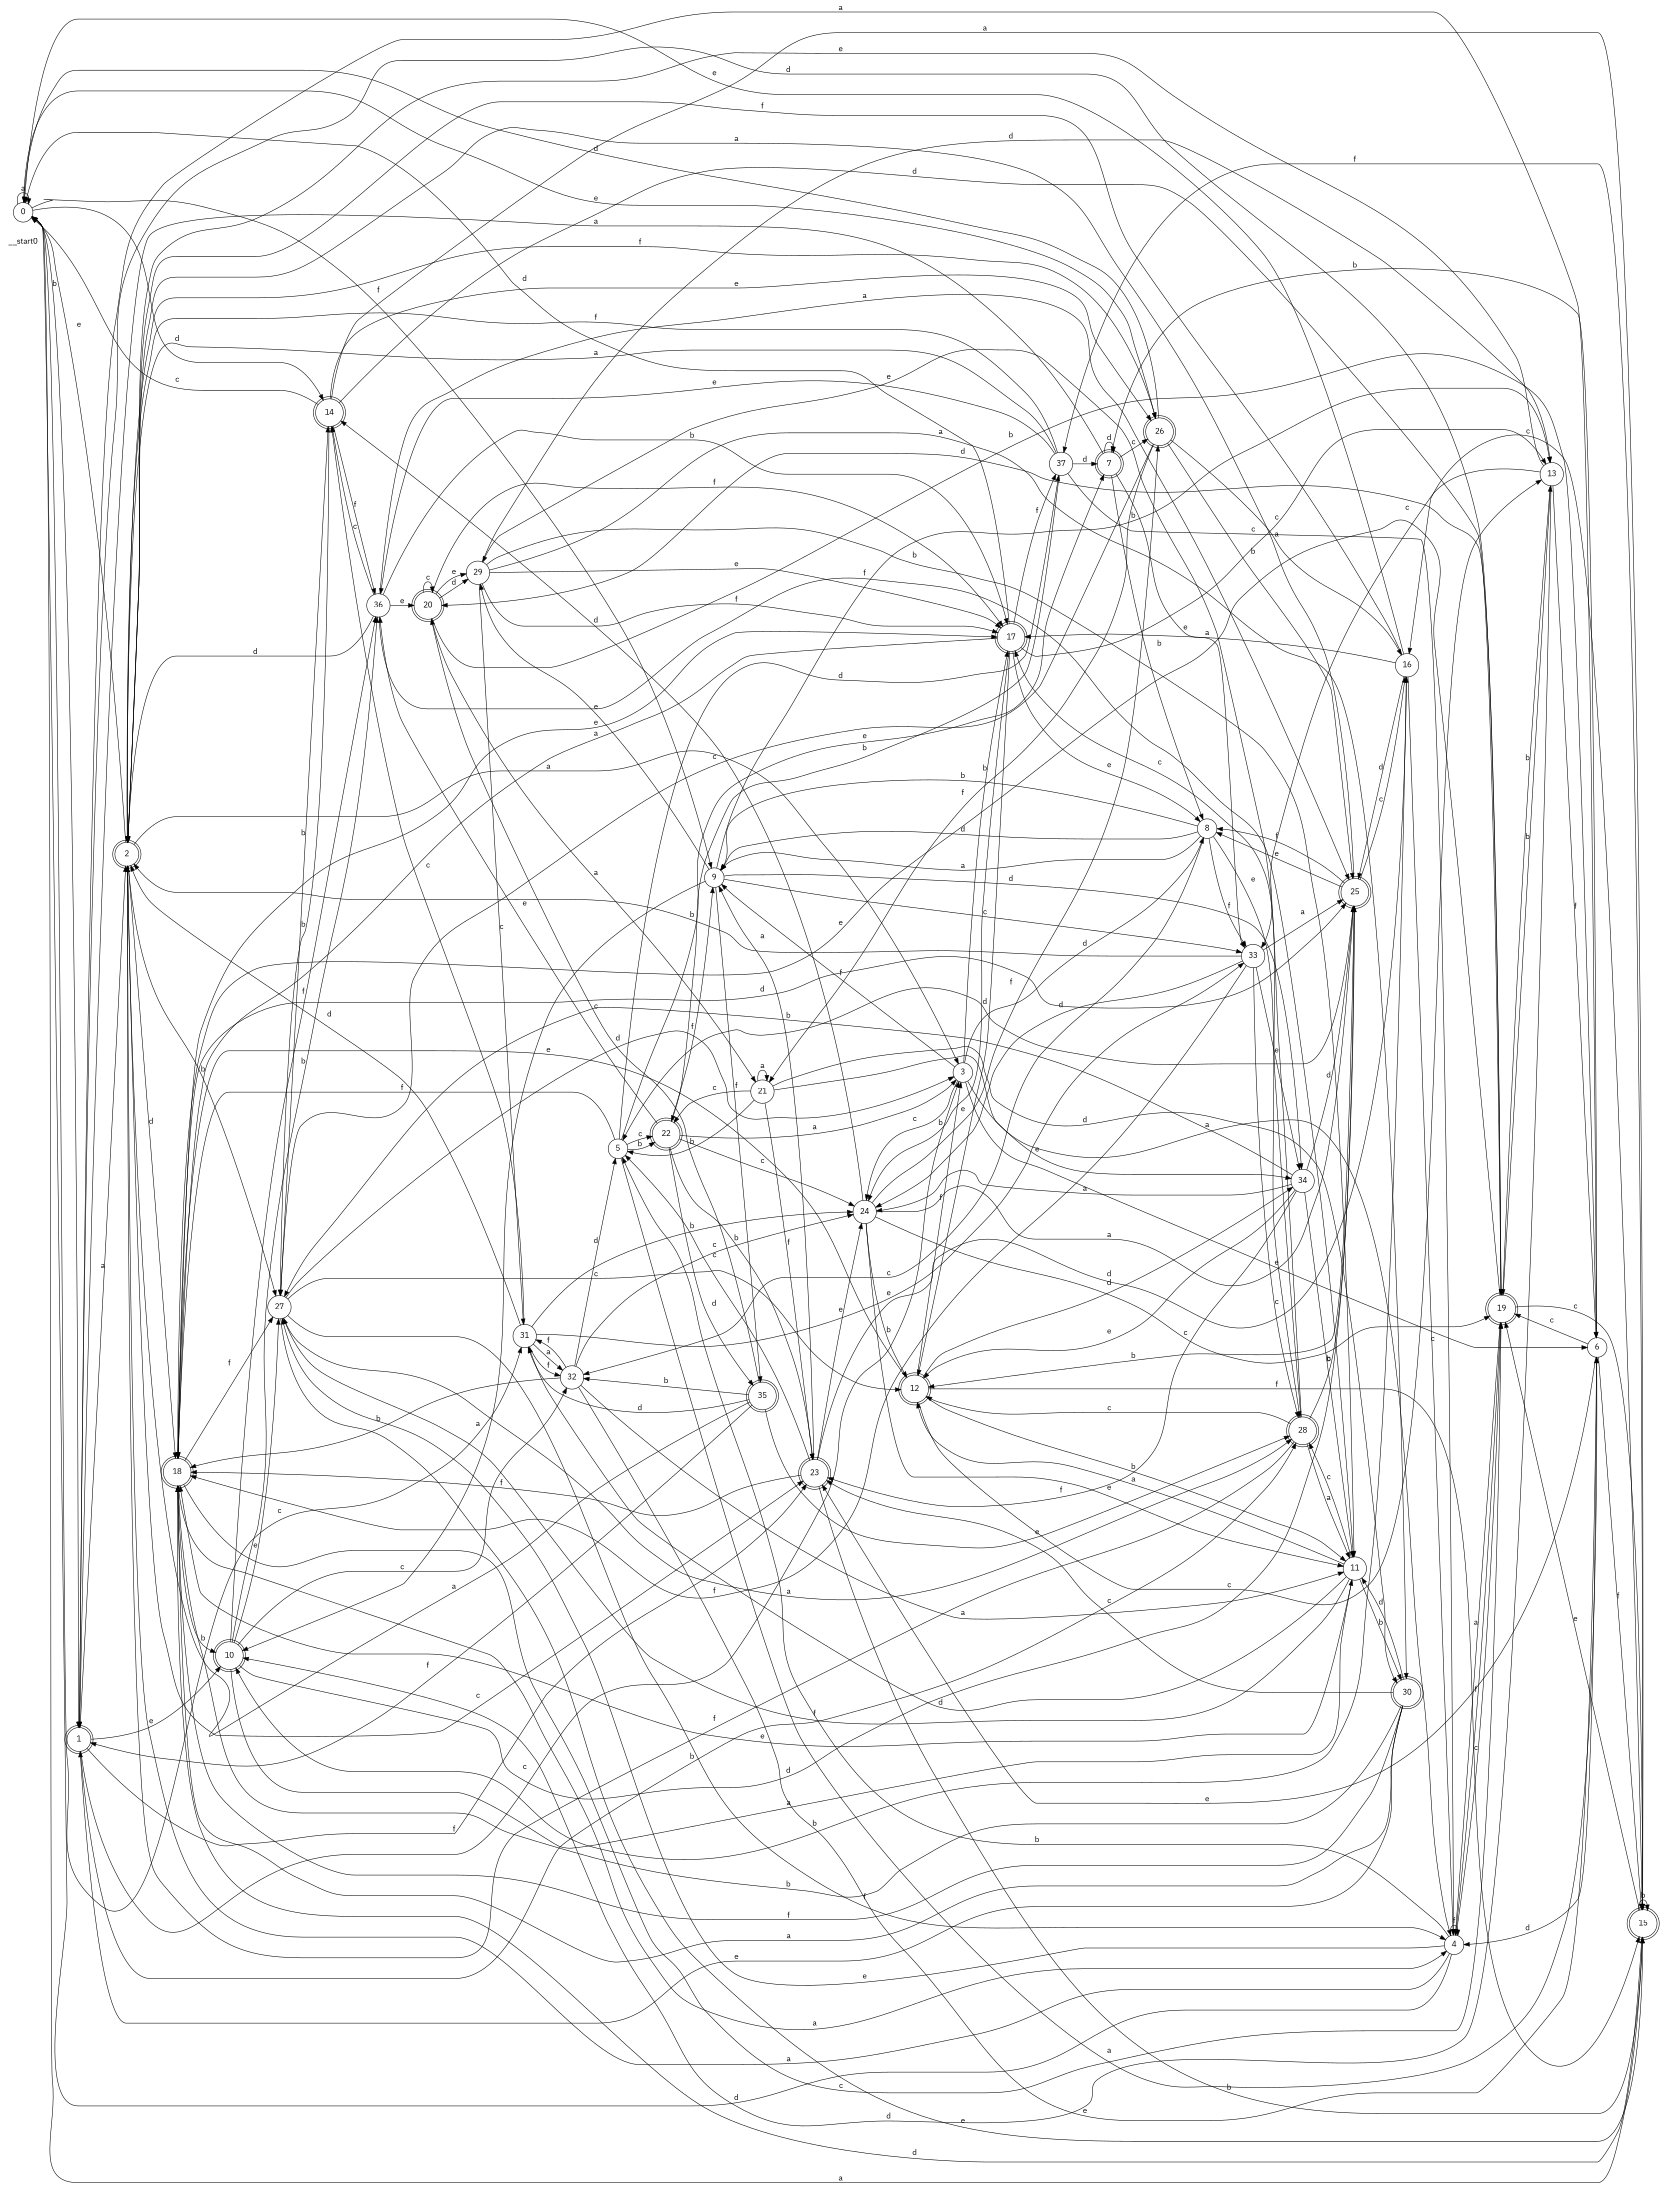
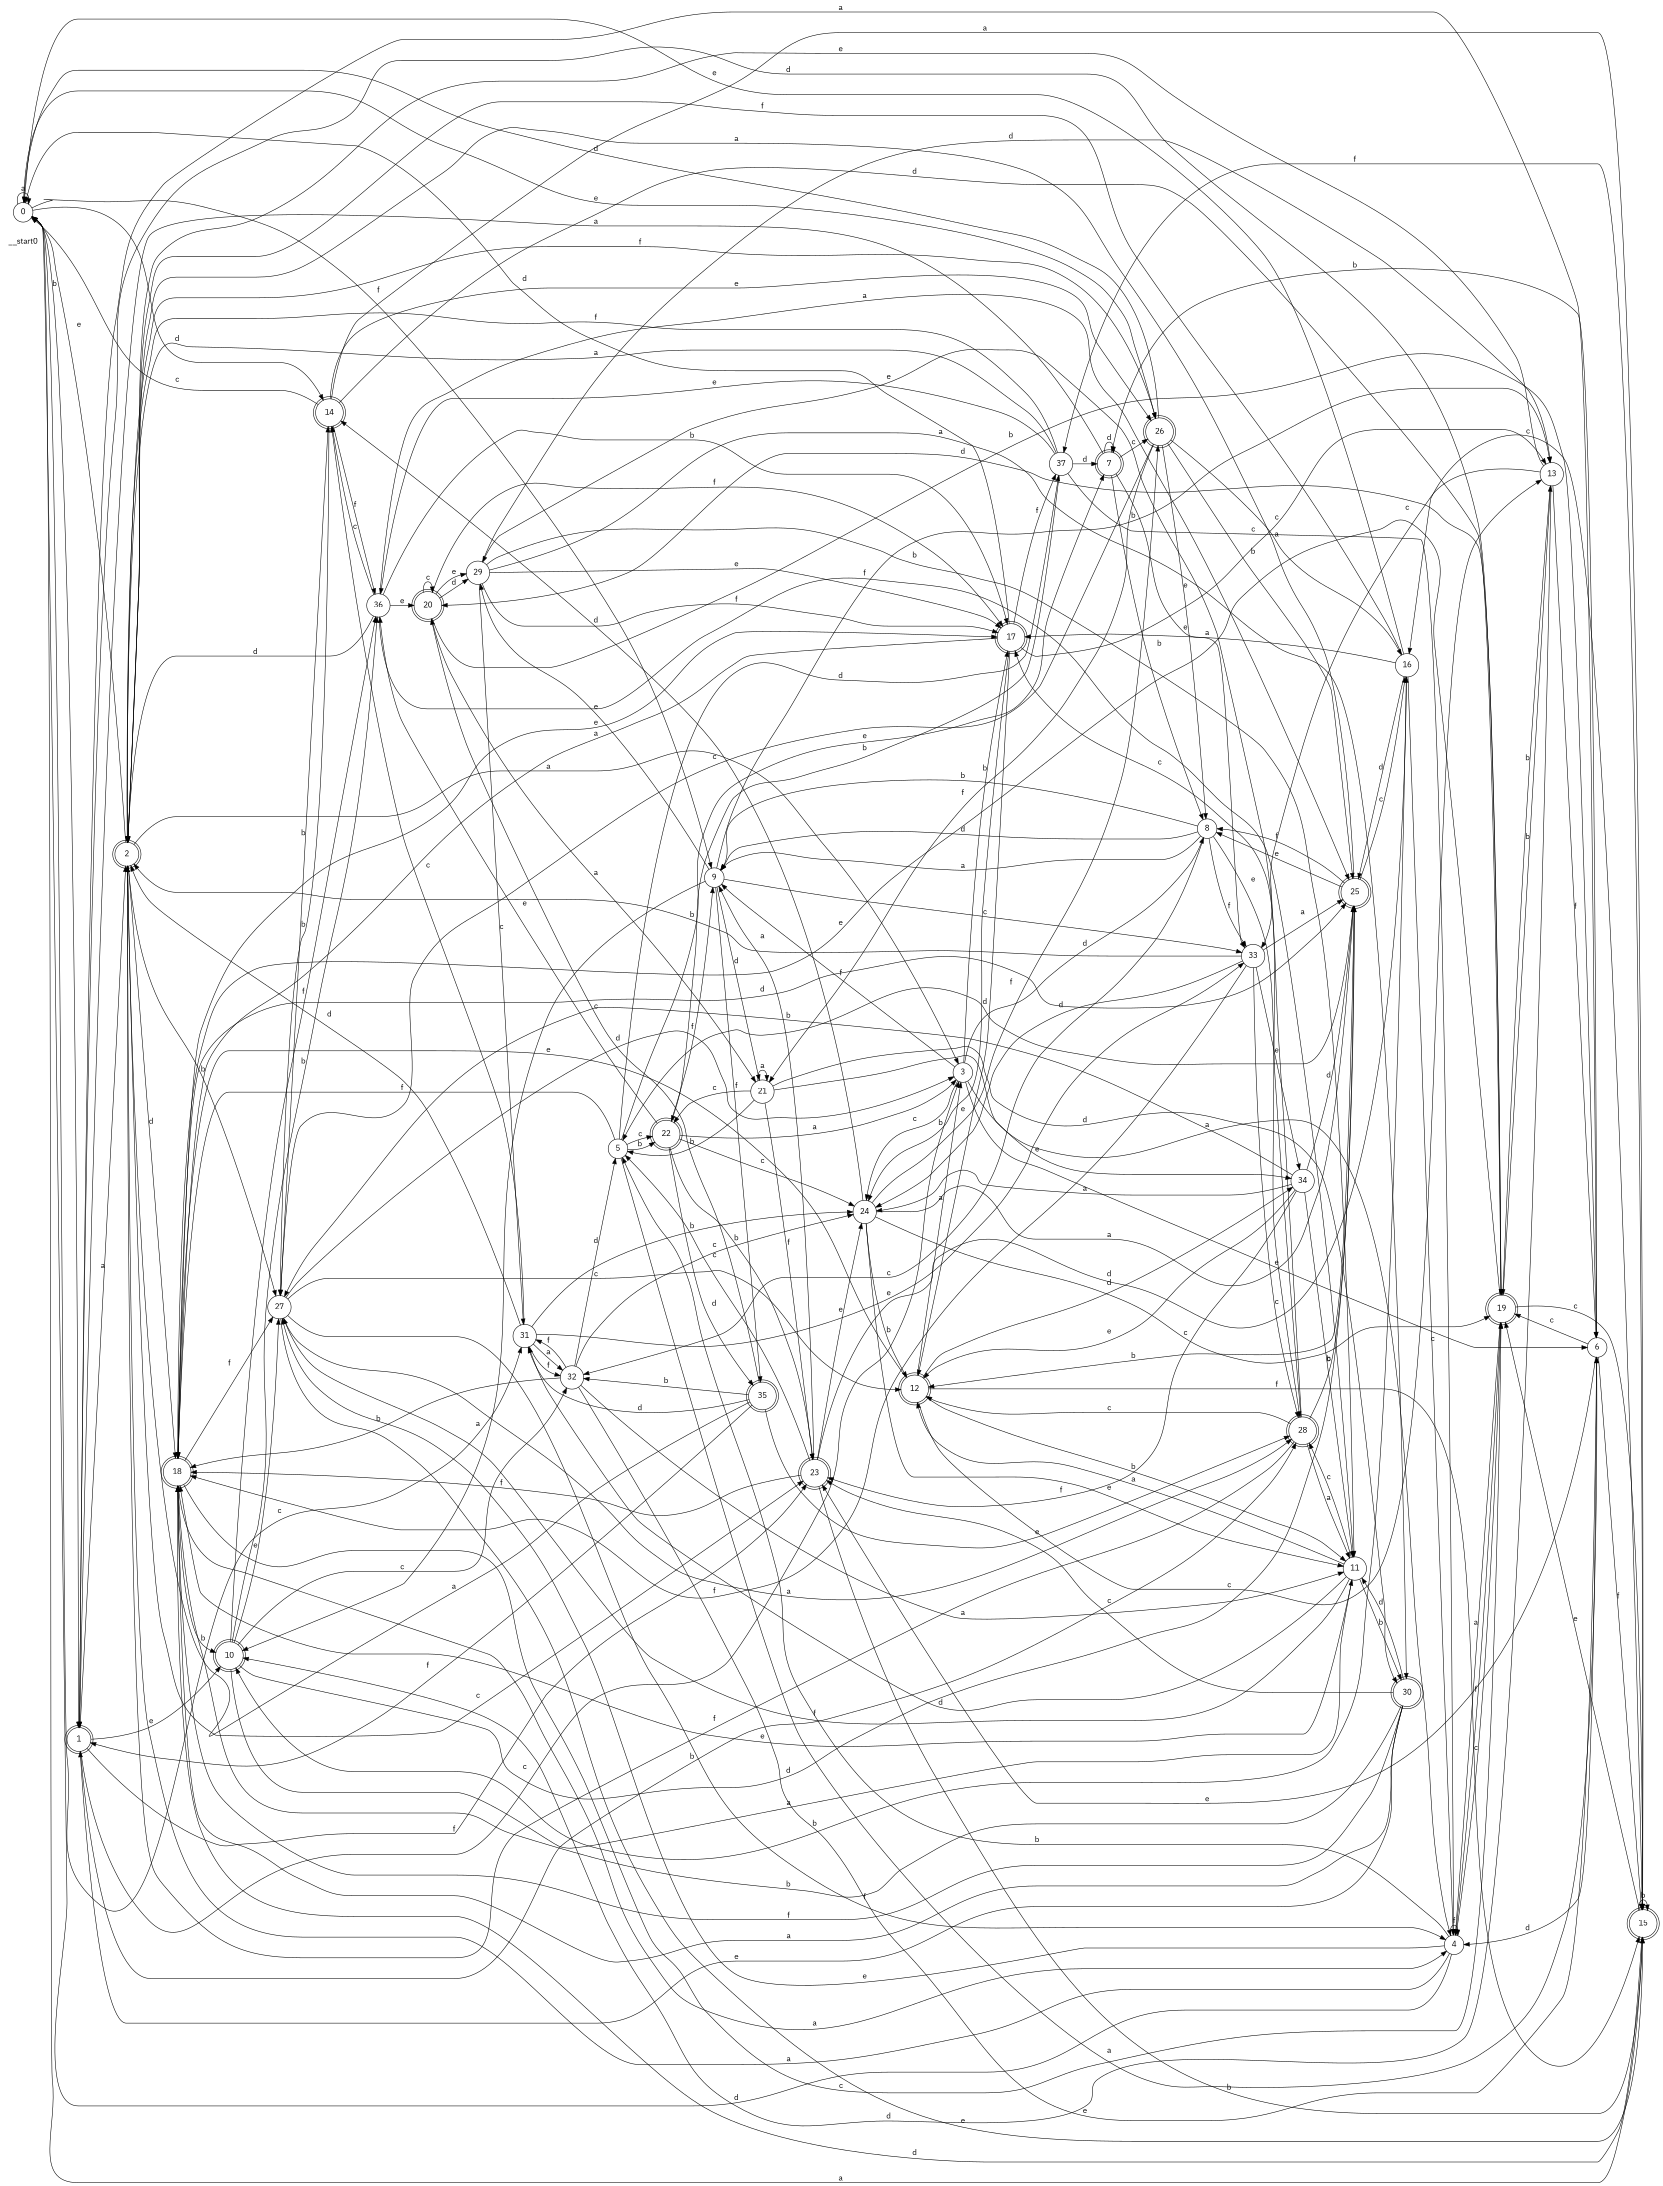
(1079, 760) -> (1188, 629)
(1114, 893) -> (738, 981)
(941, 1198) -> (941, 1198)
